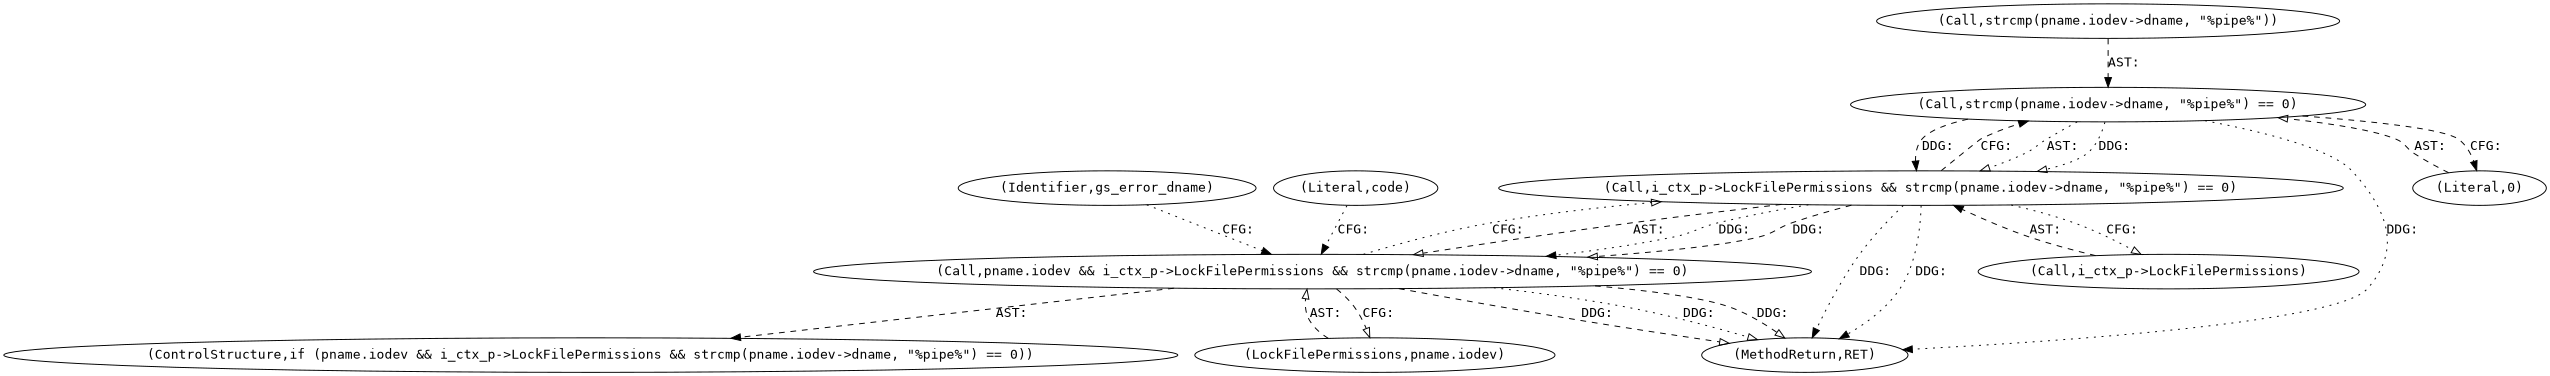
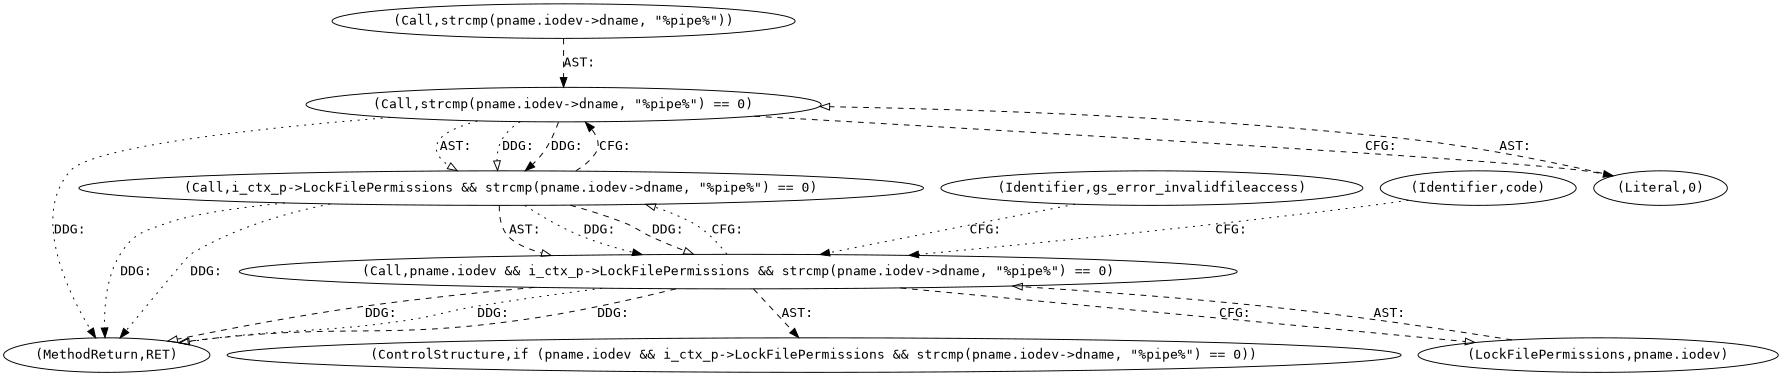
(1107, 188) -> (1152, 188)
(1356, 188) -> (1478, 188)
(2169, 272) -> none
